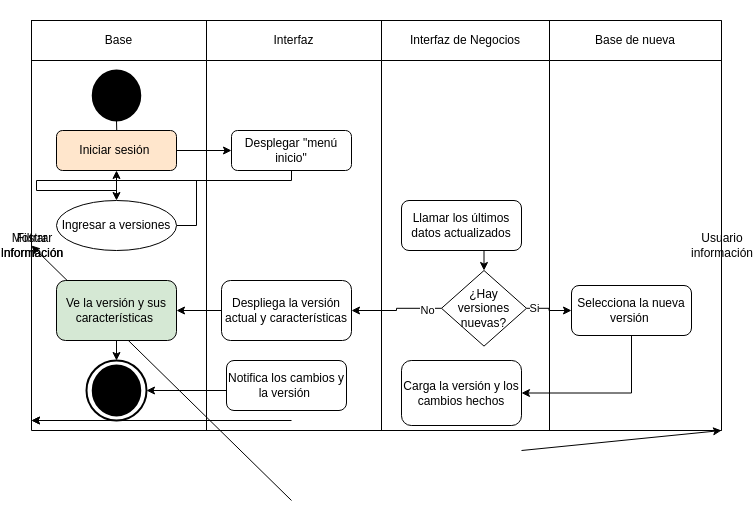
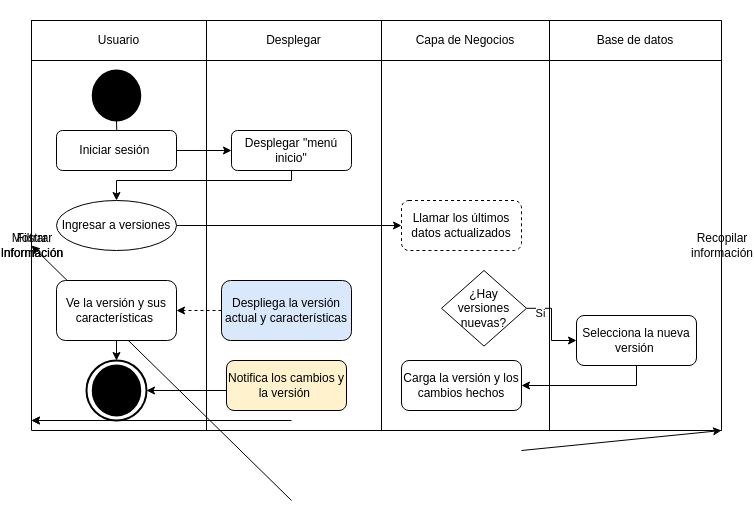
(119, 41) -> (119, 41)
(294, 41) -> (294, 41)
(466, 41) -> (466, 41)
(636, 41) -> (636, 41)
(117, 151) -> (117, 151)
(37, 186) -> (294, 226)
(462, 226) -> (462, 226)
(723, 246) -> (723, 246)
(479, 251) -> none
(400, 308) -> none
(117, 311) -> (117, 311)
(202, 311) -> (202, 311)
(287, 311) -> (287, 311)
(632, 311) -> (637, 341)
(287, 386) -> (287, 386)
(462, 393) -> (462, 386)
